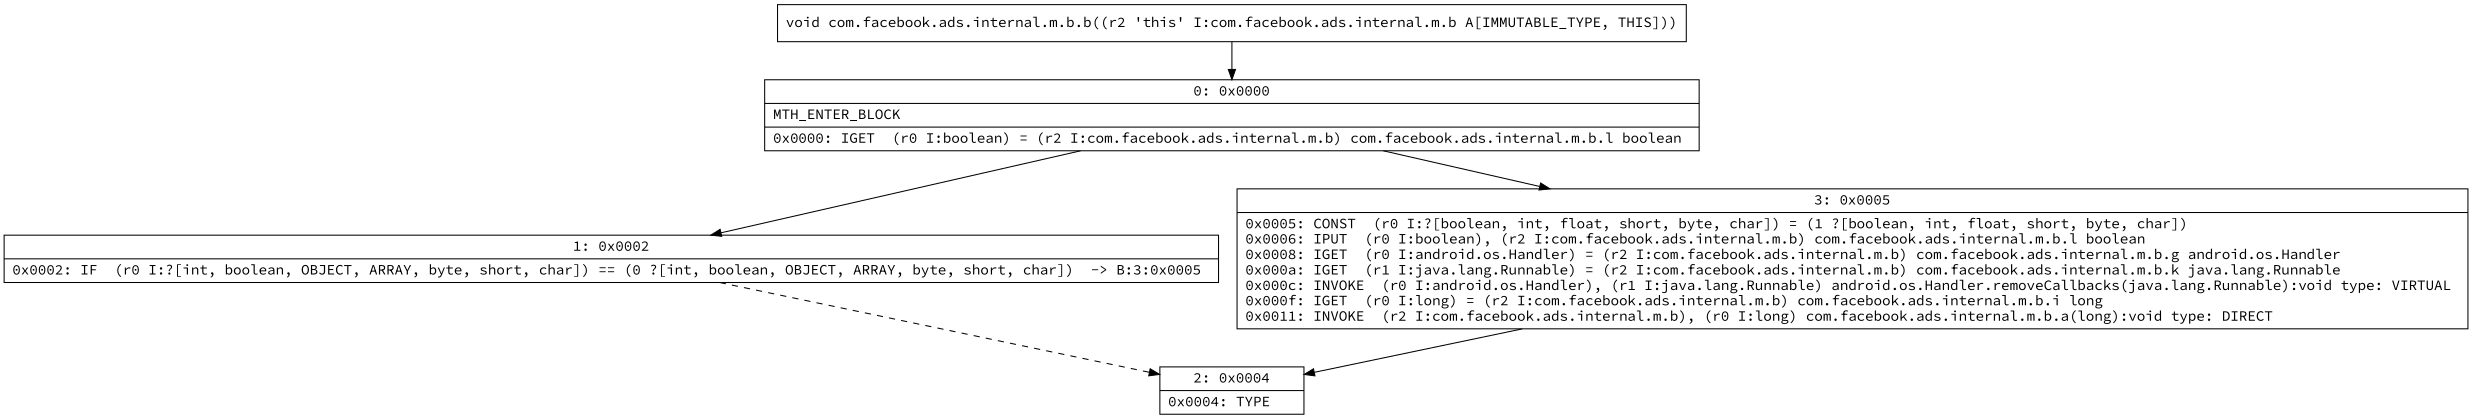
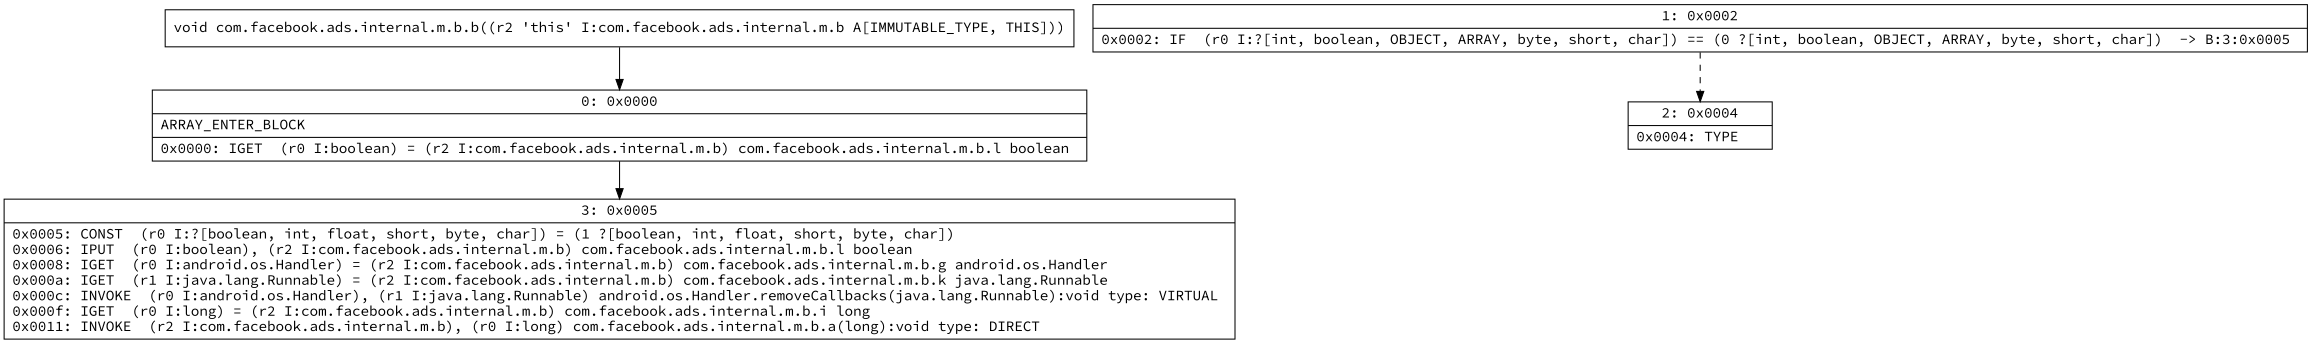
(837, 115) -> (233, 125)
(901, 192) -> none
(1418, 351) -> none
